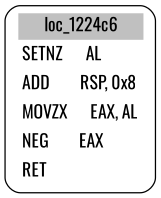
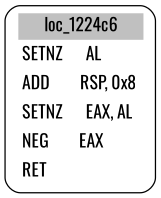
(80, 113) -> (78, 113)
